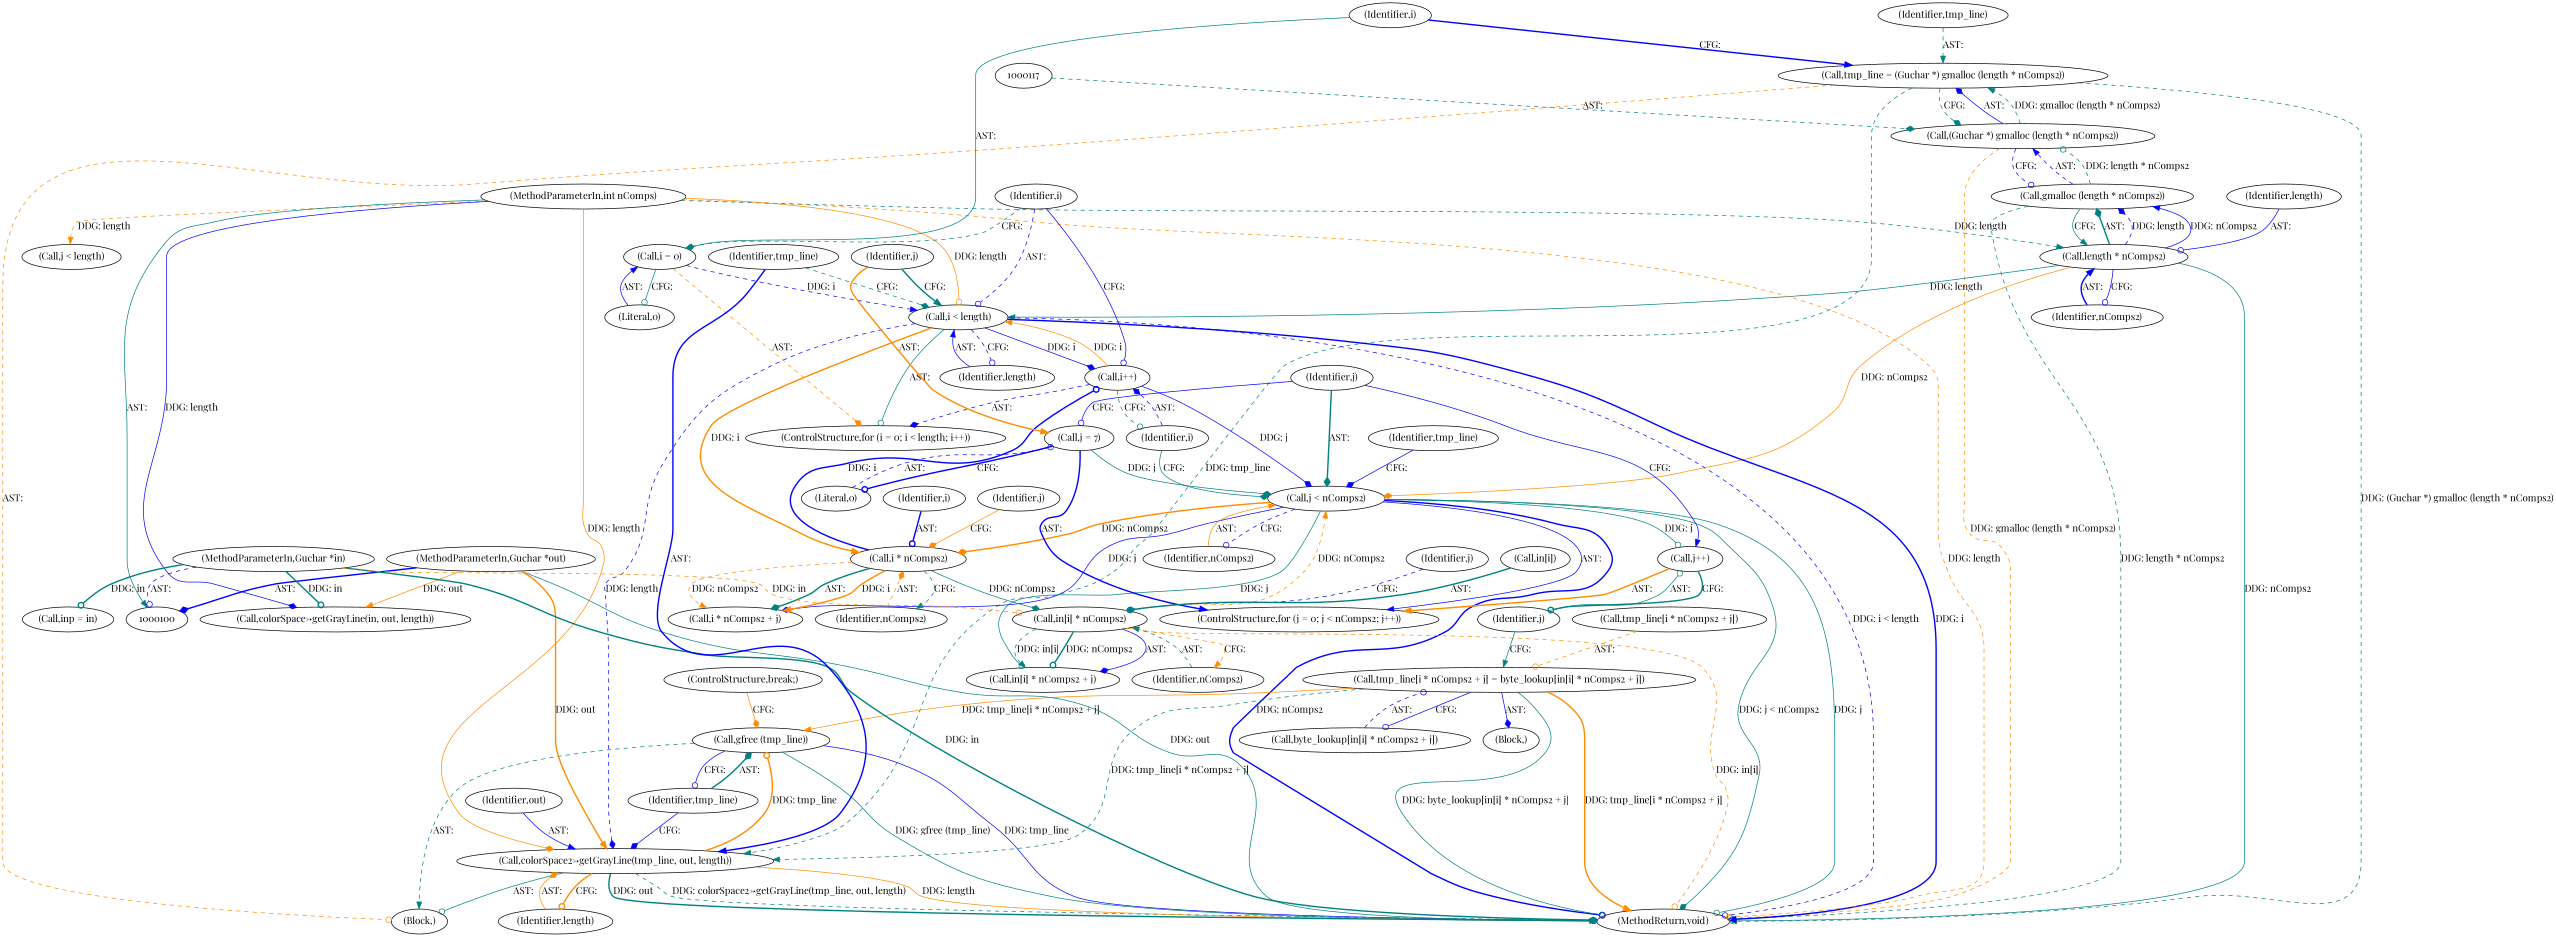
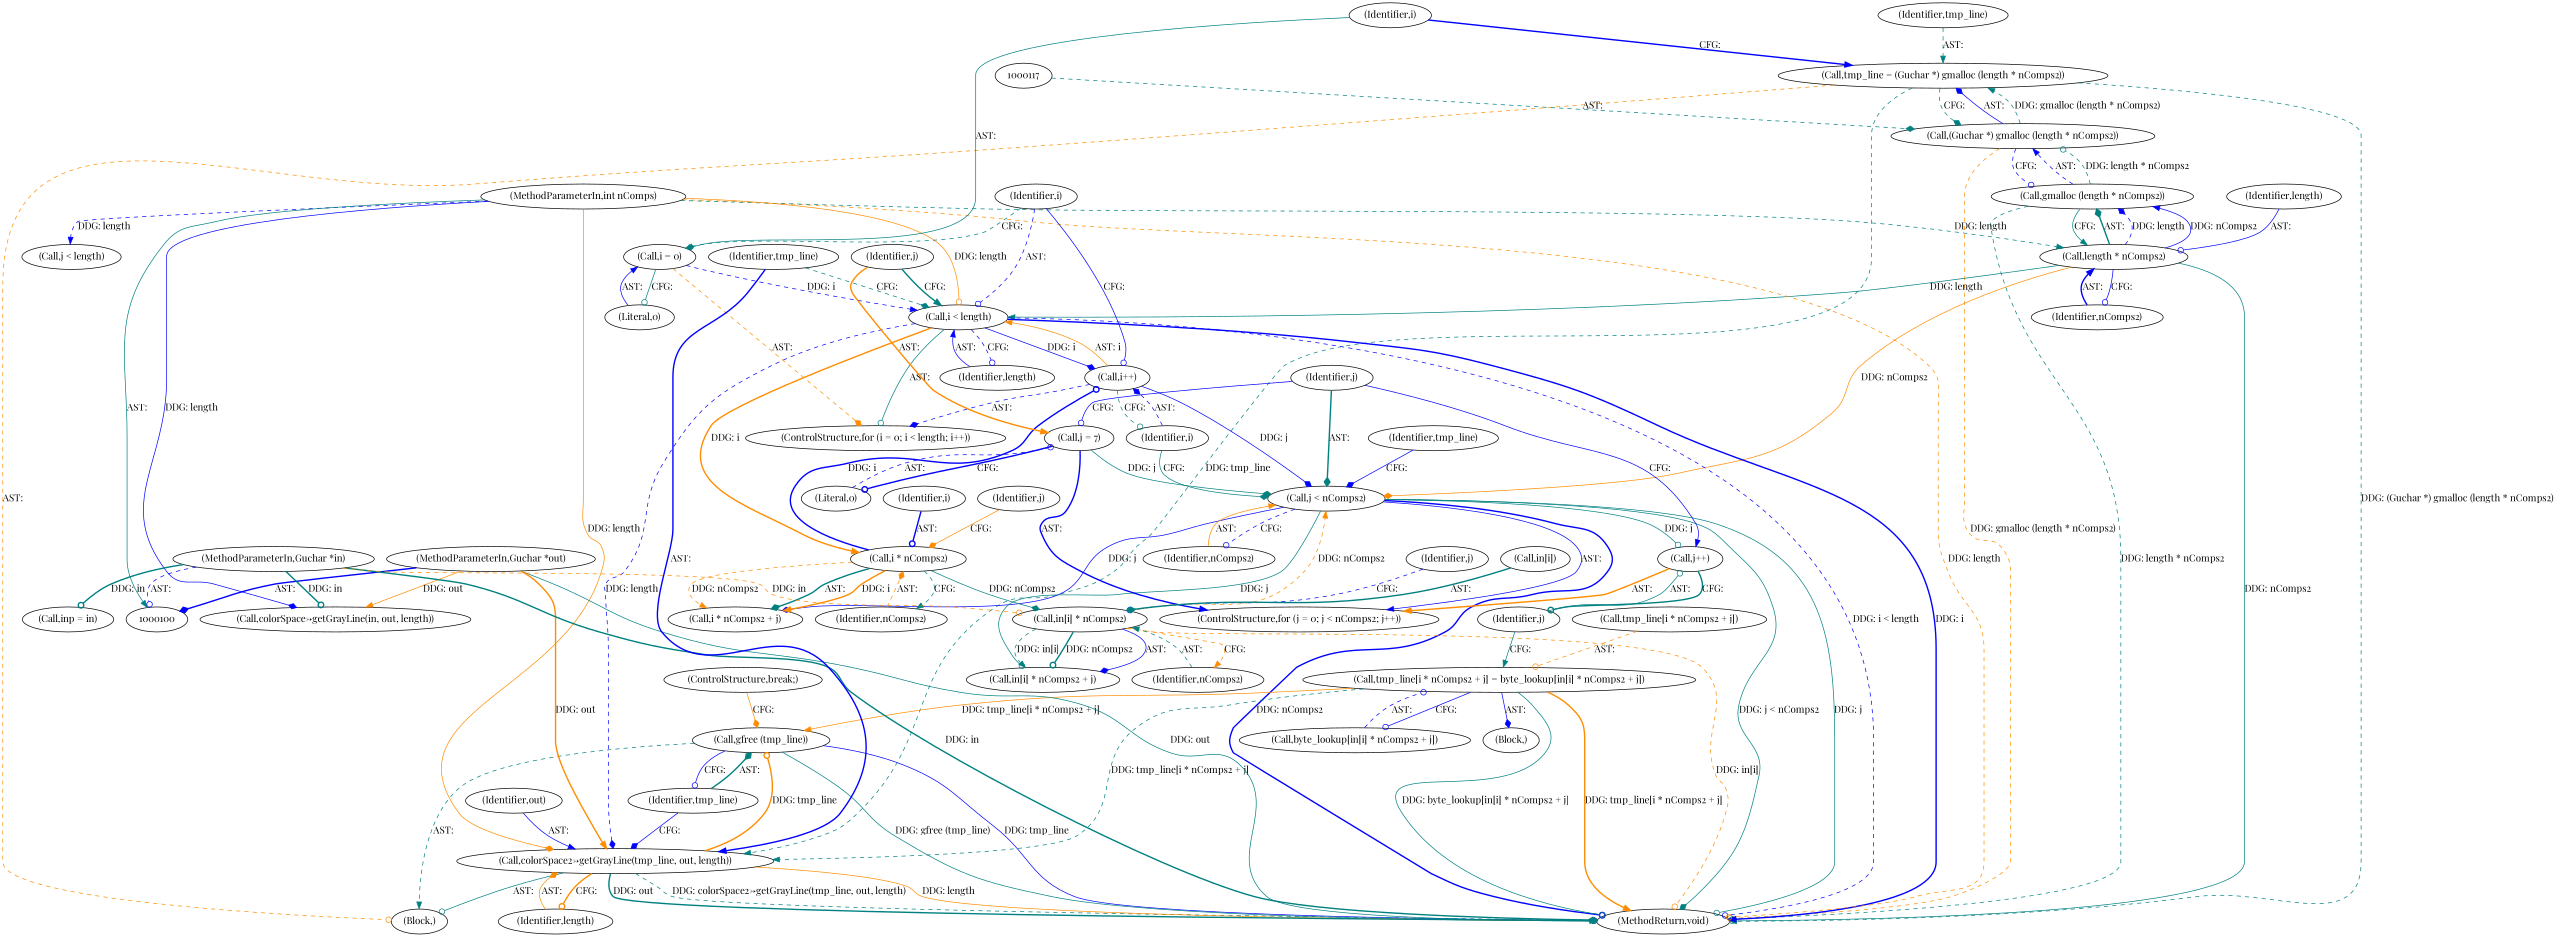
(242, 212) -> (242, 212)
(1108, 348) -> (1108, 348)
(1117, 521) -> none
